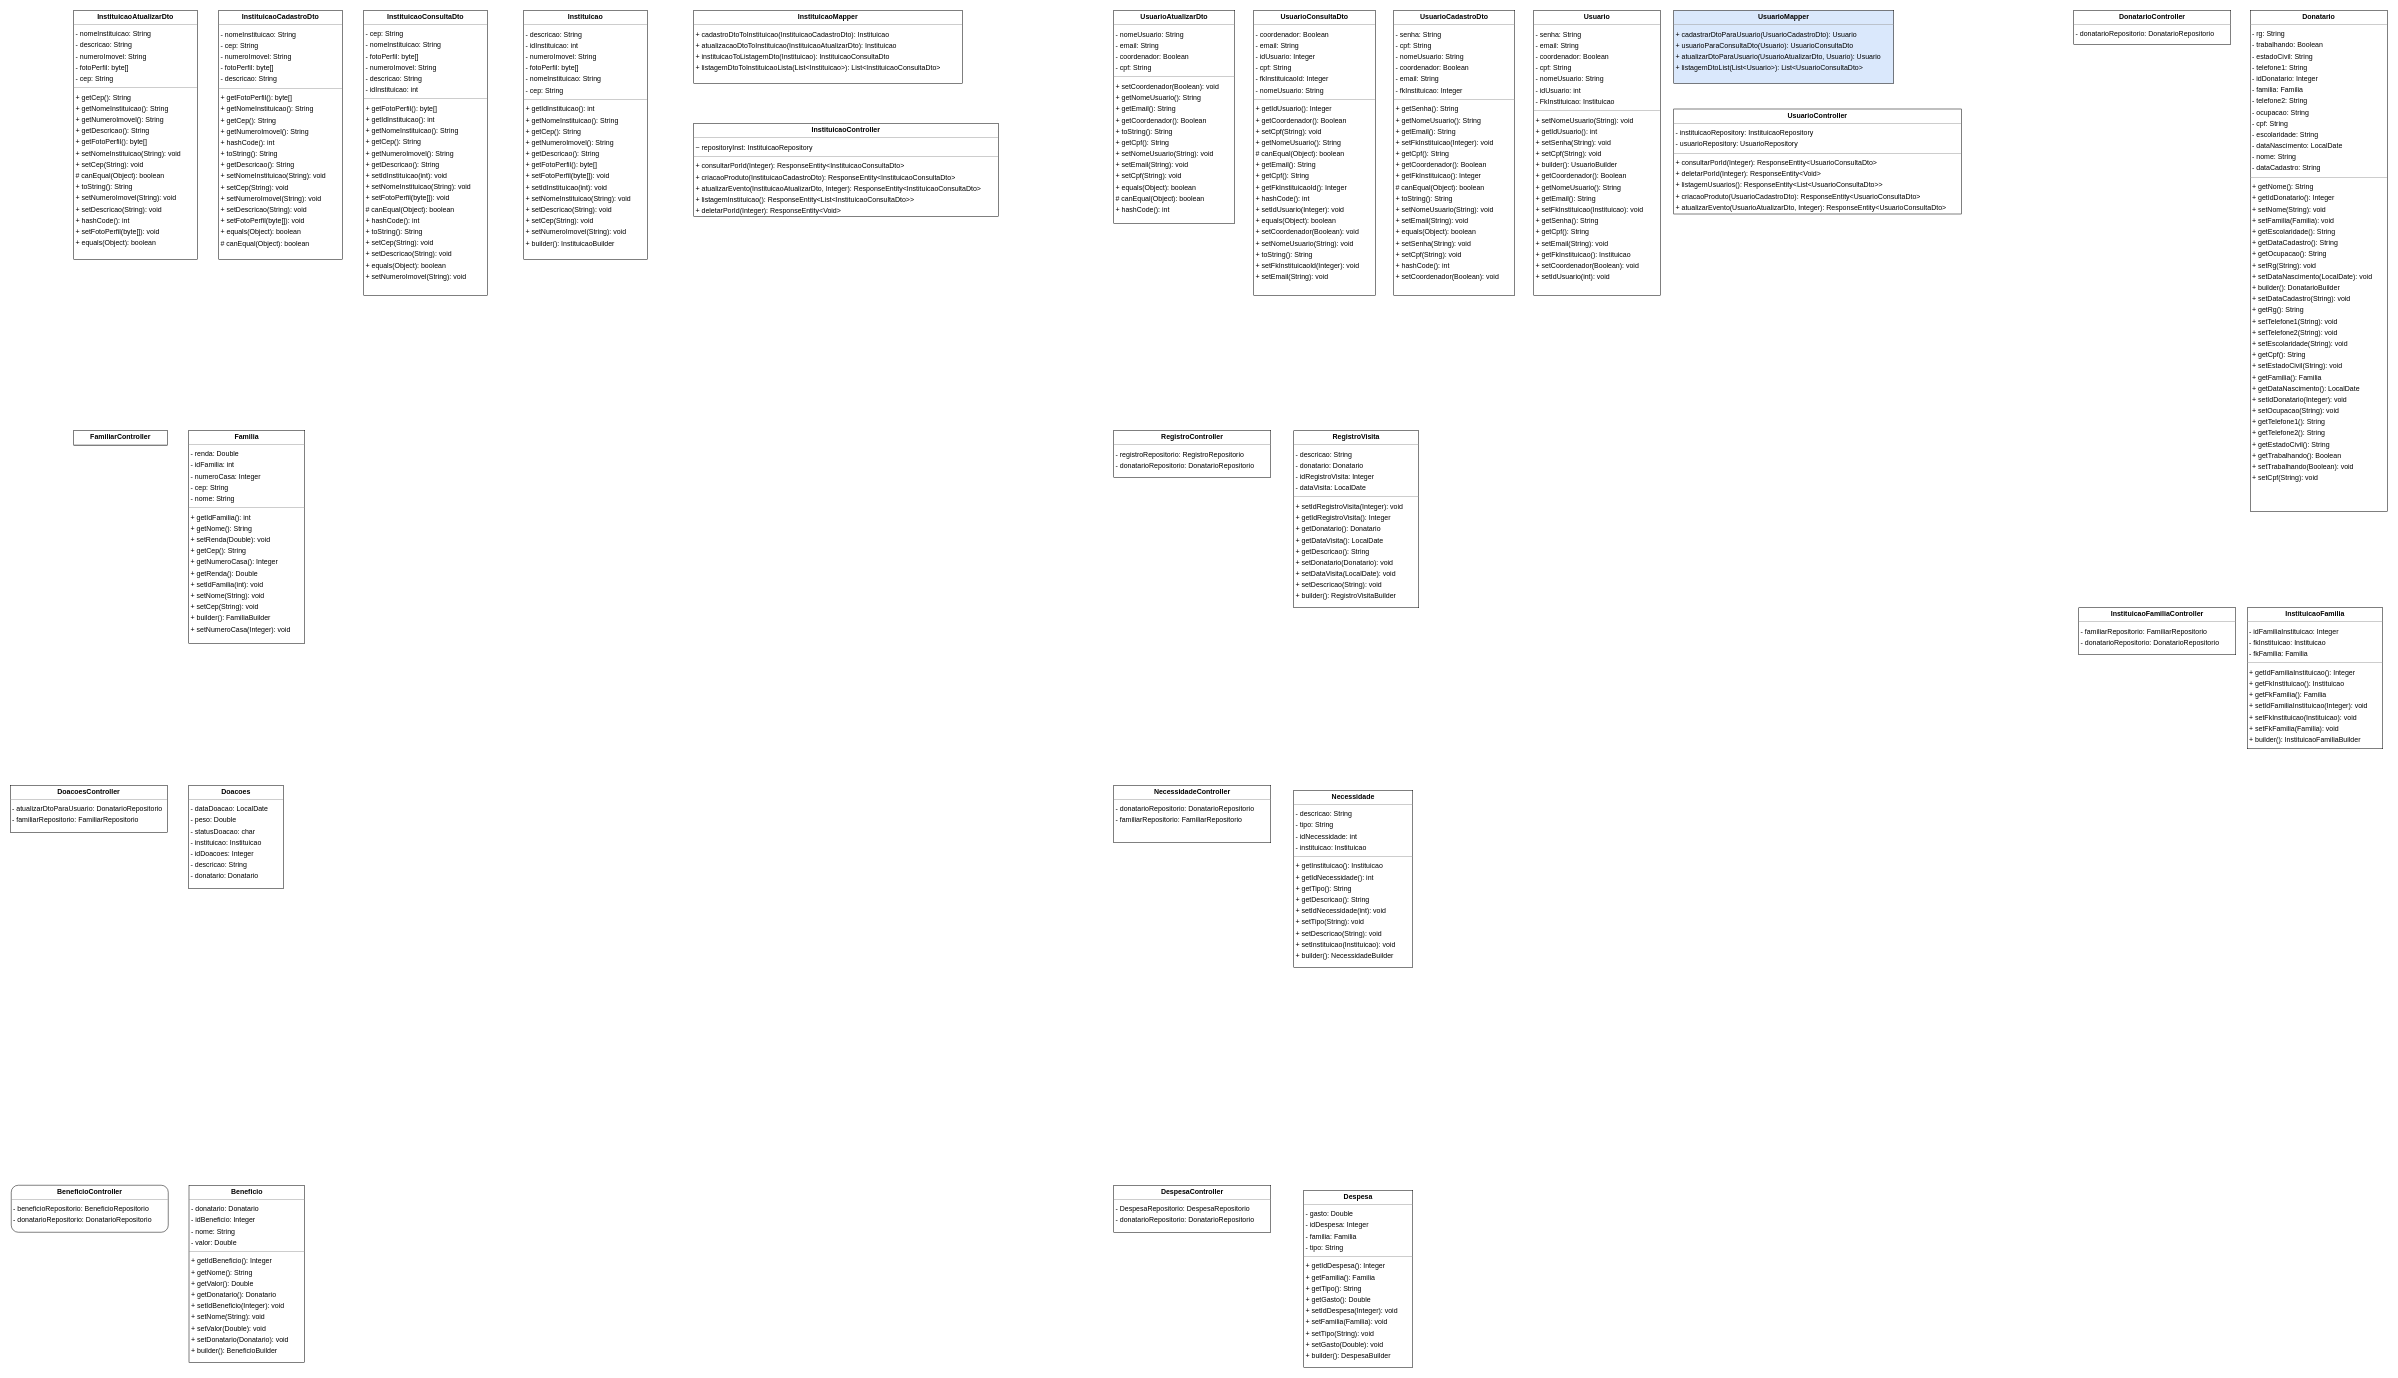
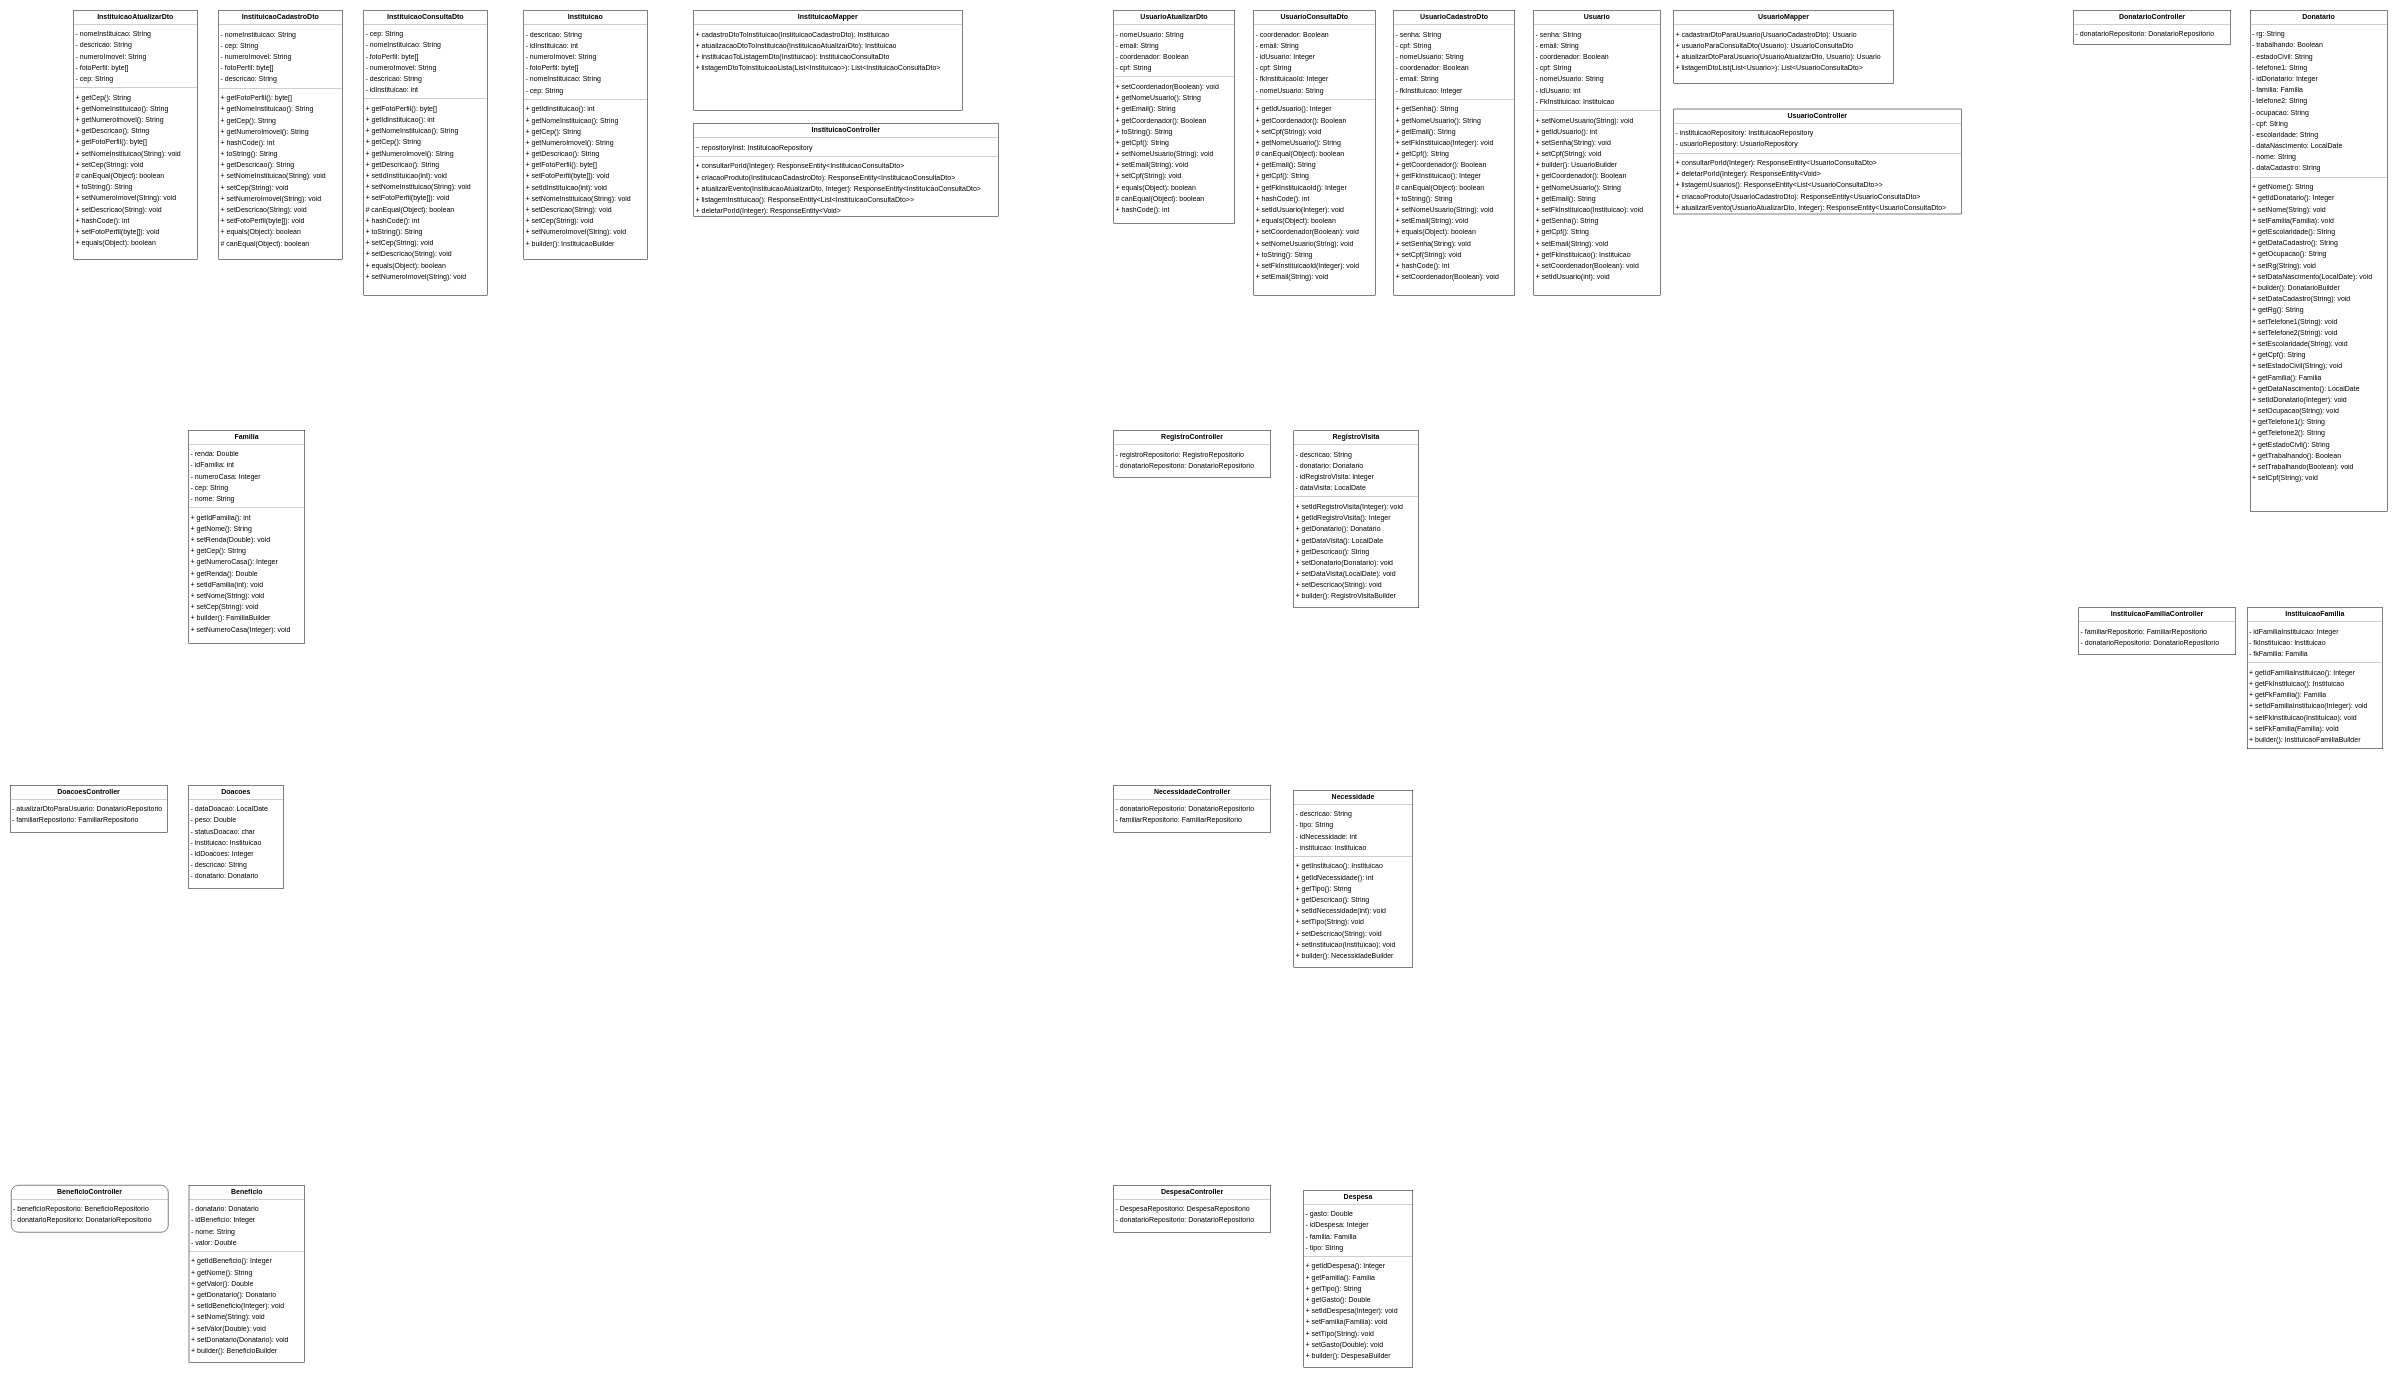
(828, 47) -> (828, 61)
(1784, 47) -> (1784, 47)
(121, 438) -> none
(1192, 814) -> (1192, 809)
